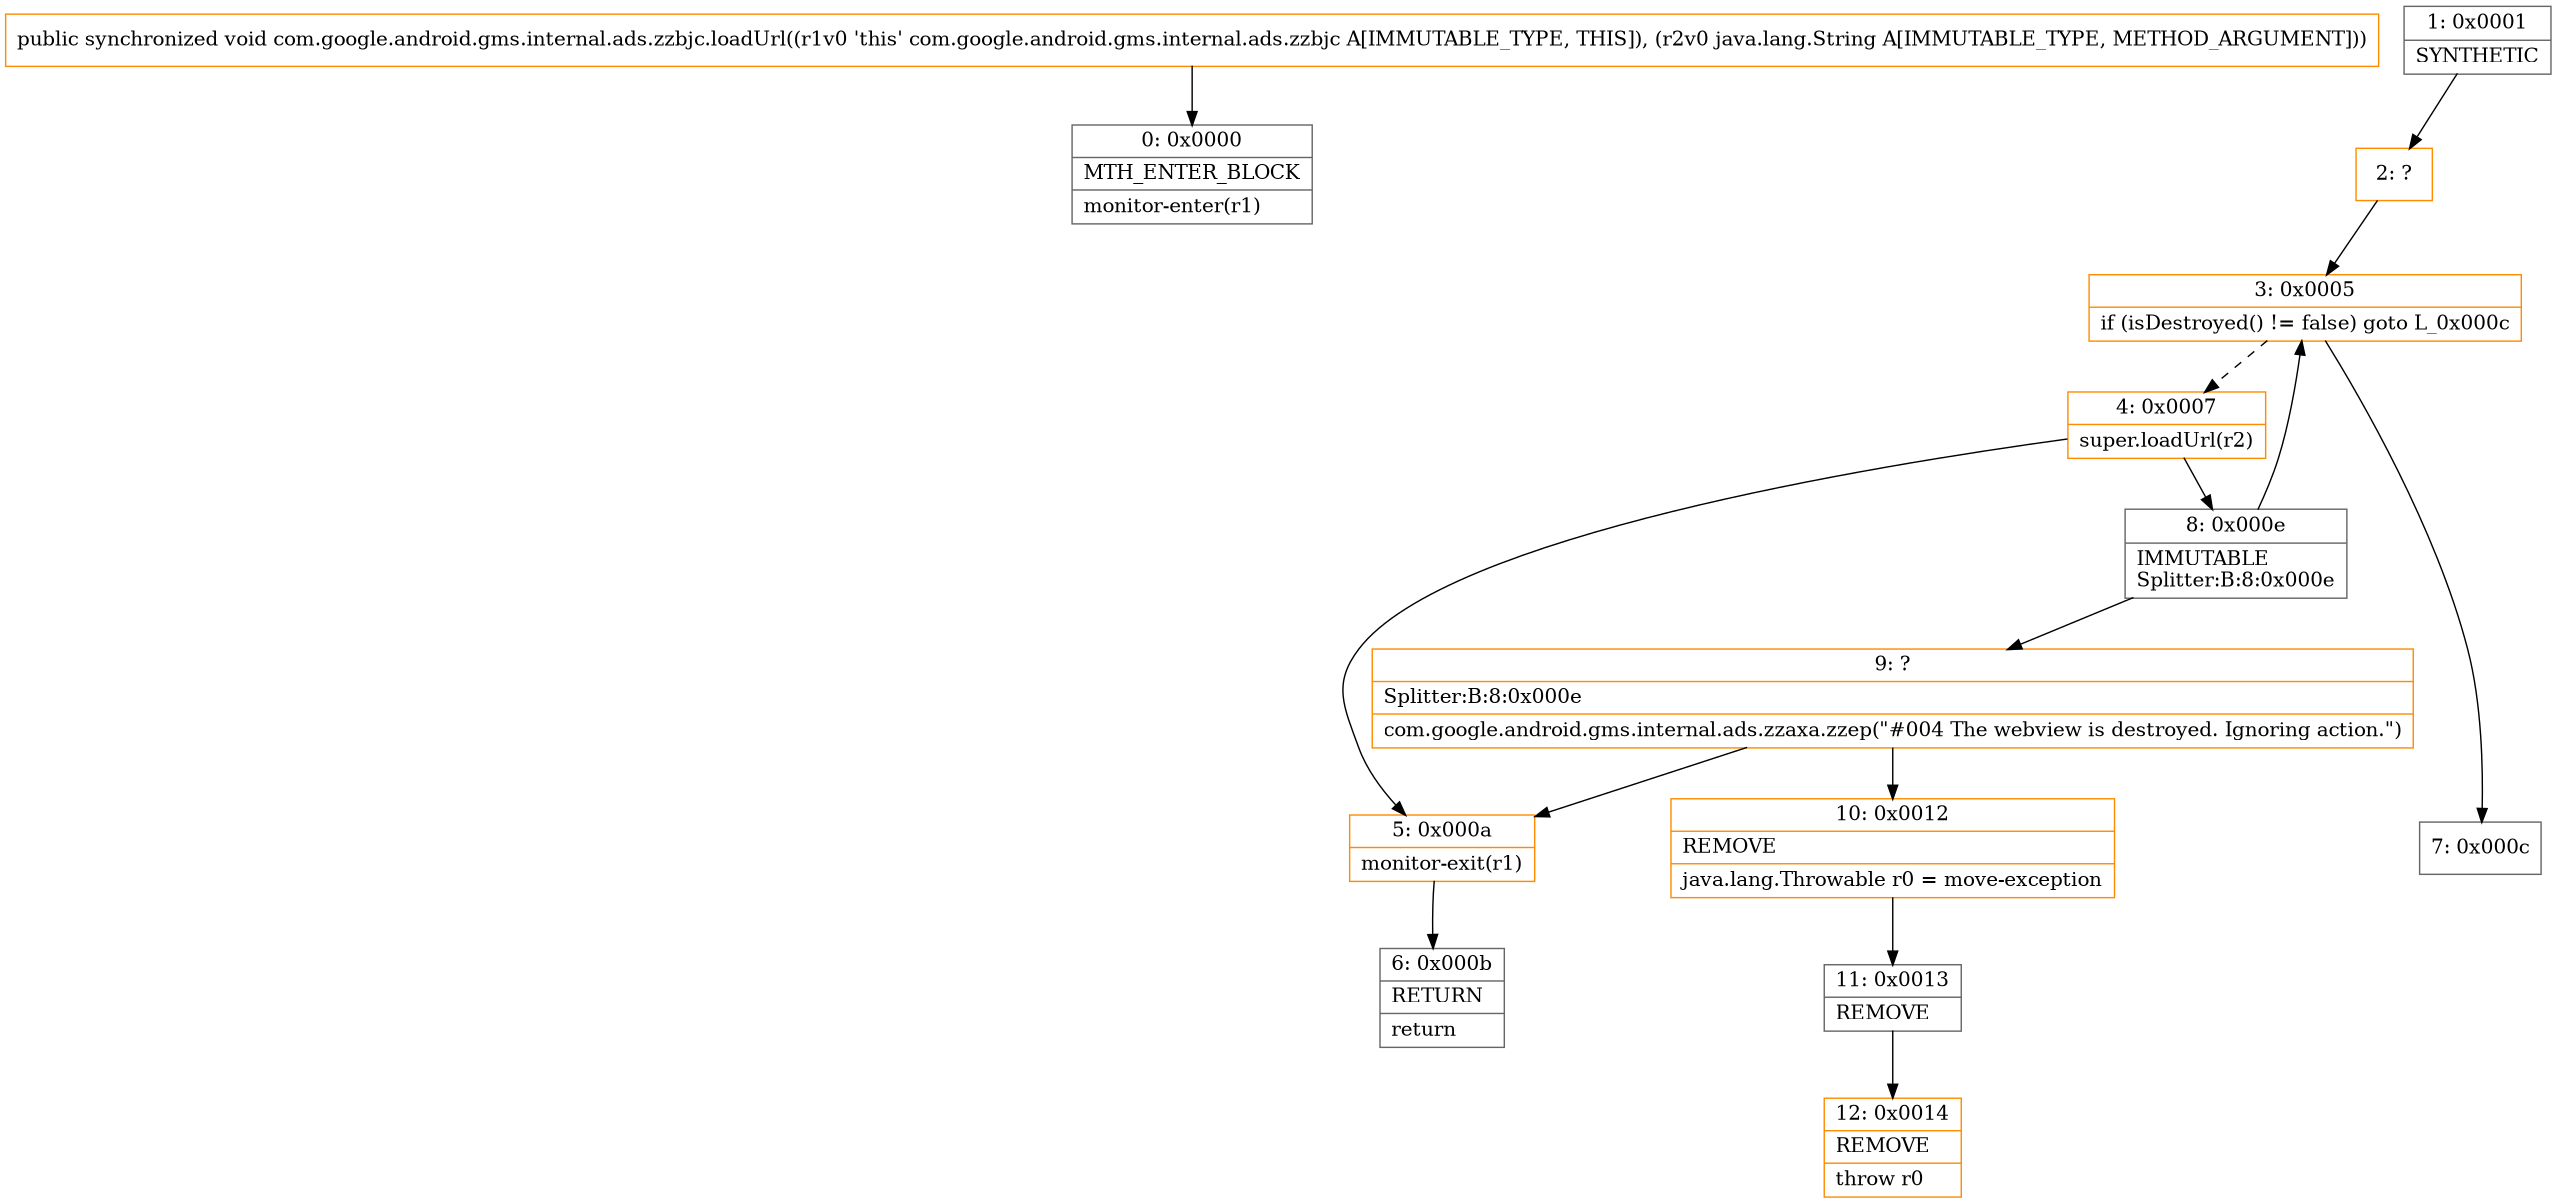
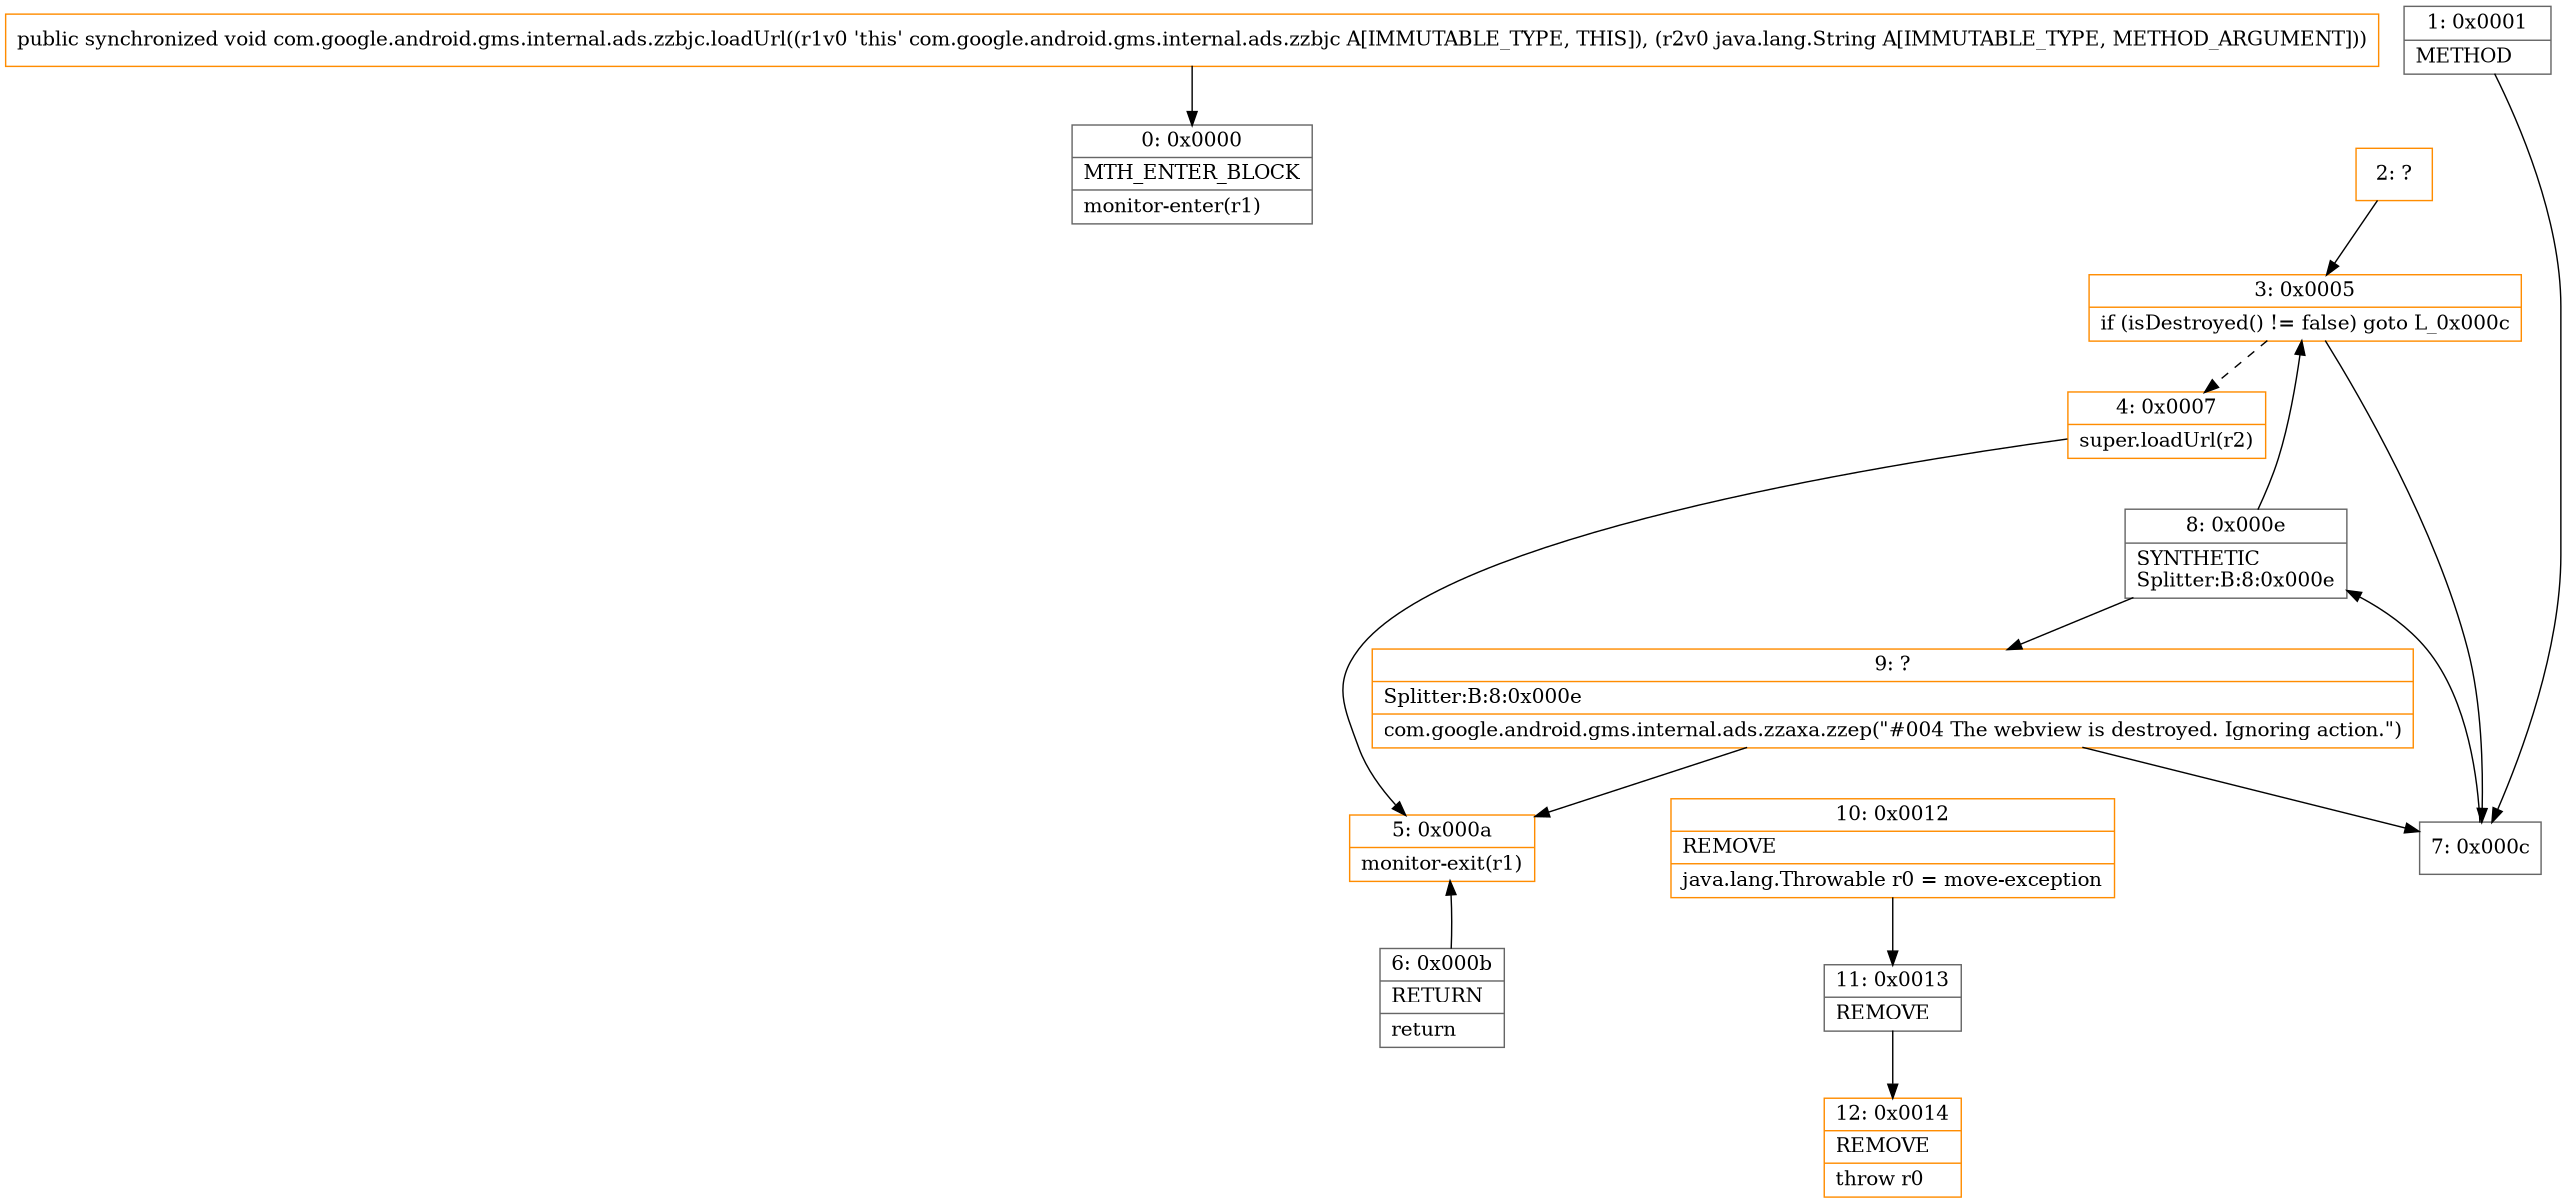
(2478, 56) -> (2464, 56)
(2437, 105) -> (2561, 440)
(2195, 477) -> (2452, 692)
(2203, 559) -> (2199, 559)
(1893, 766) -> (2244, 788)
(1433, 907) -> (1452, 922)
